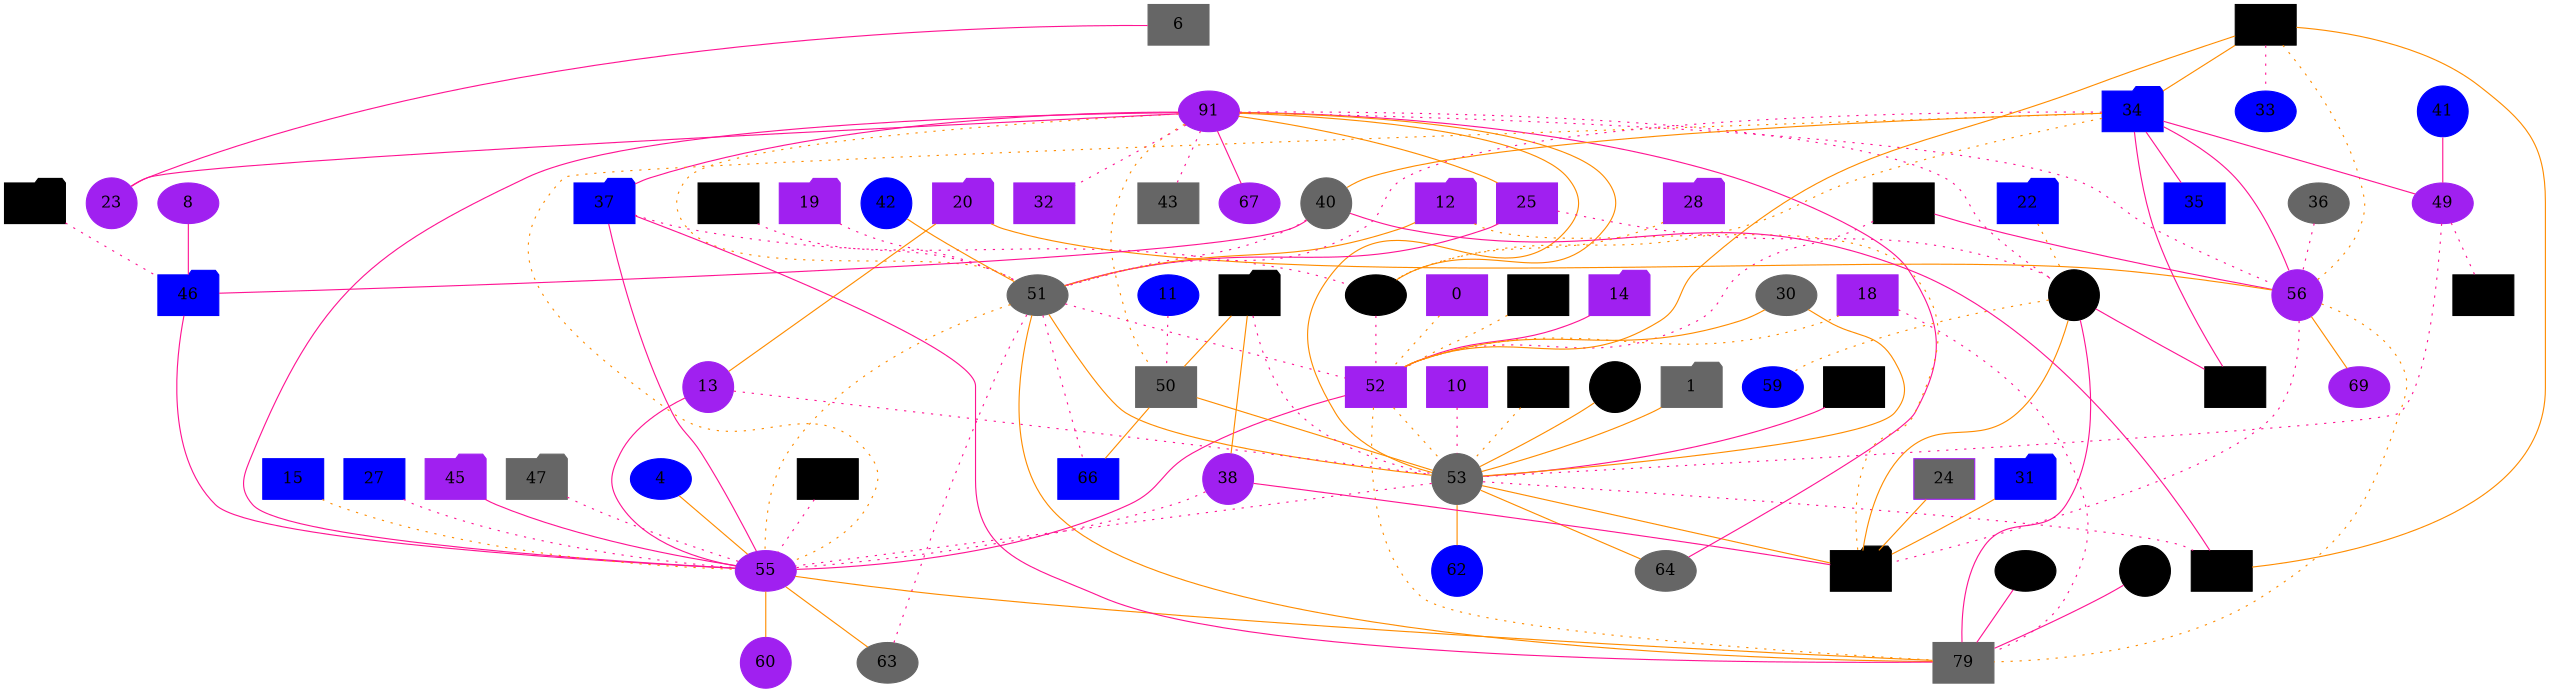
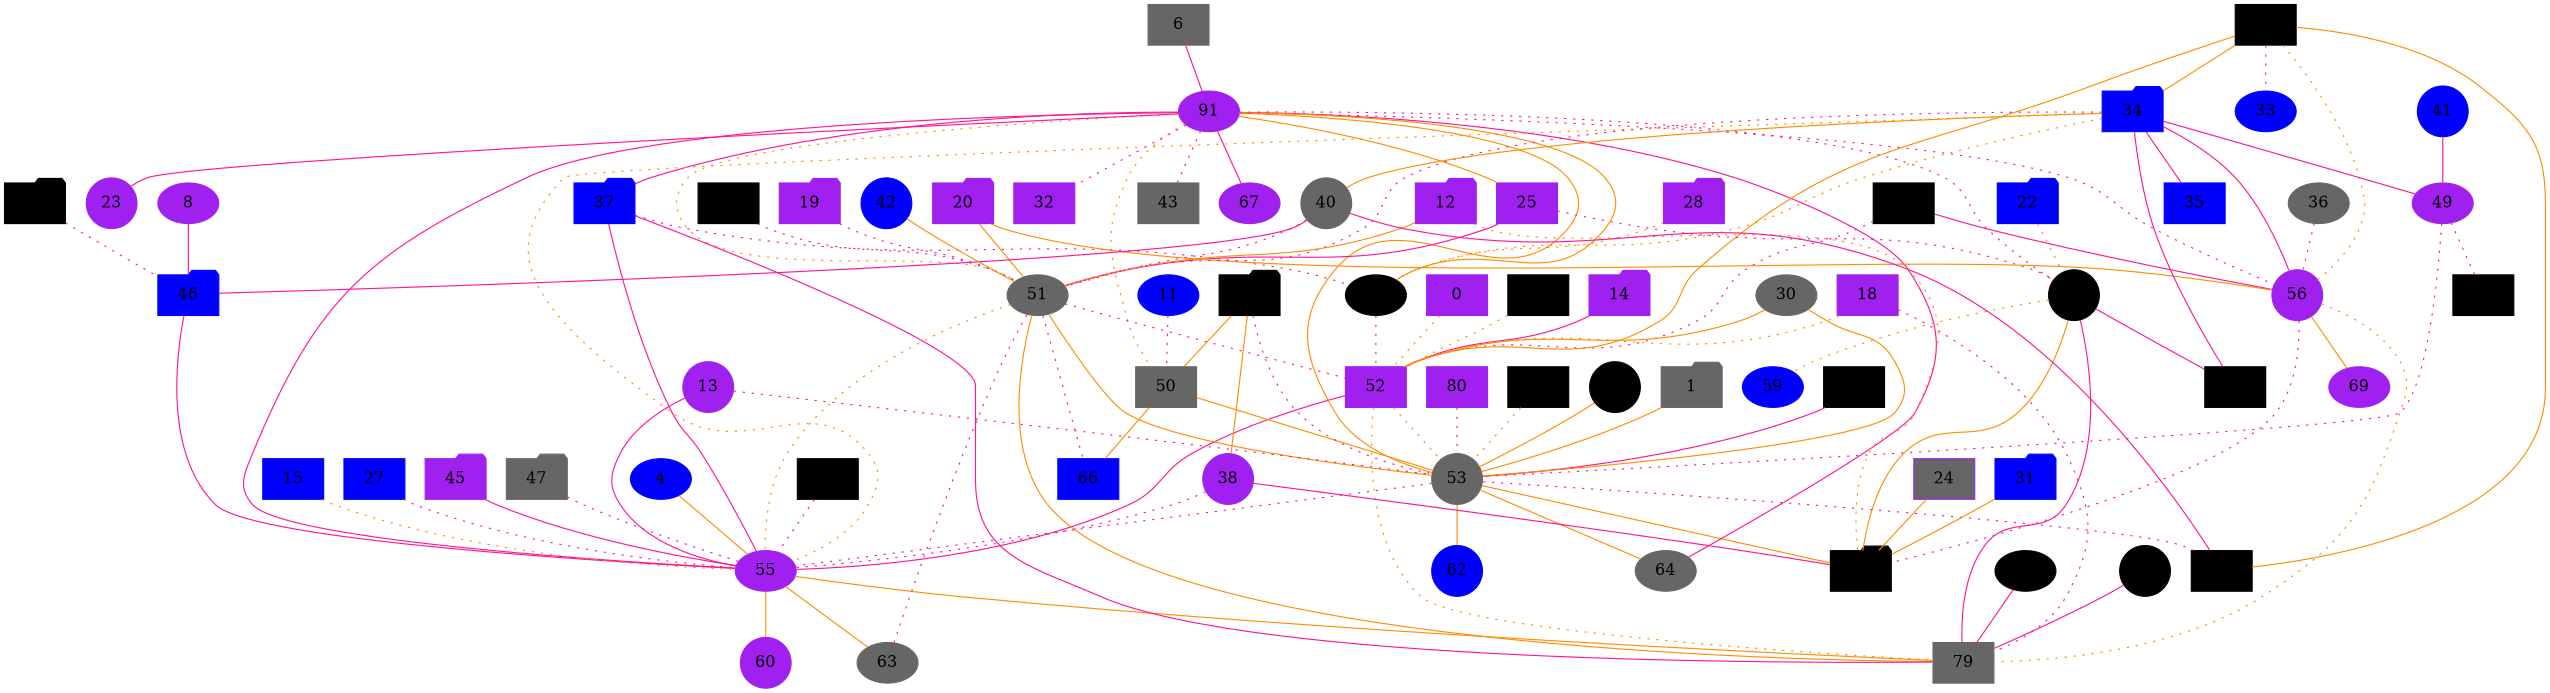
(632, 61) -> (1194, 68)
(843, 290) -> (995, 242)
(1457, 387) -> (1457, 387)
